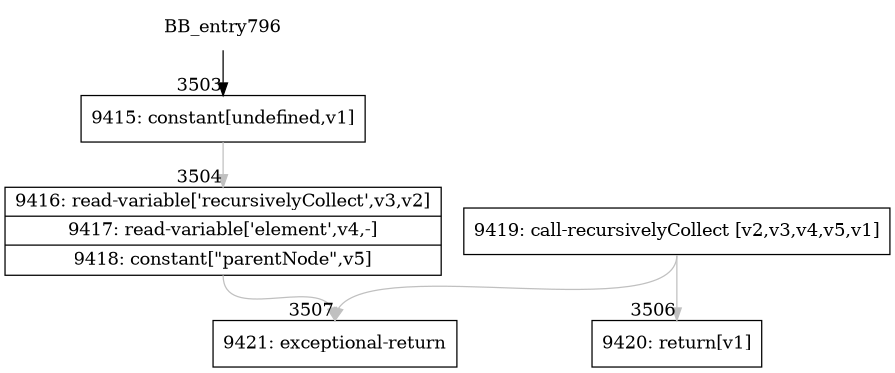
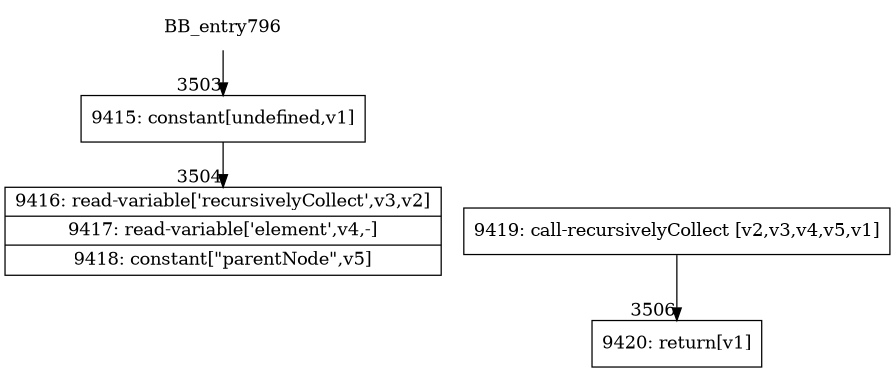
(223, 158) -> (223, 158)
(677, 281) -> (677, 281)
(335, 344) -> none
